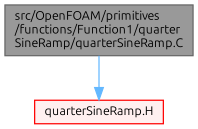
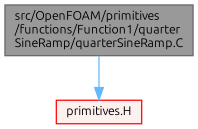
(99, 112) -> (99, 112)
